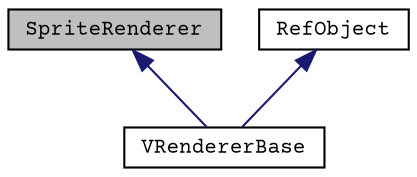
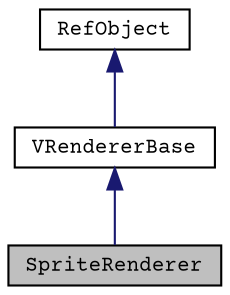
(177, 96) -> (115, 217)
